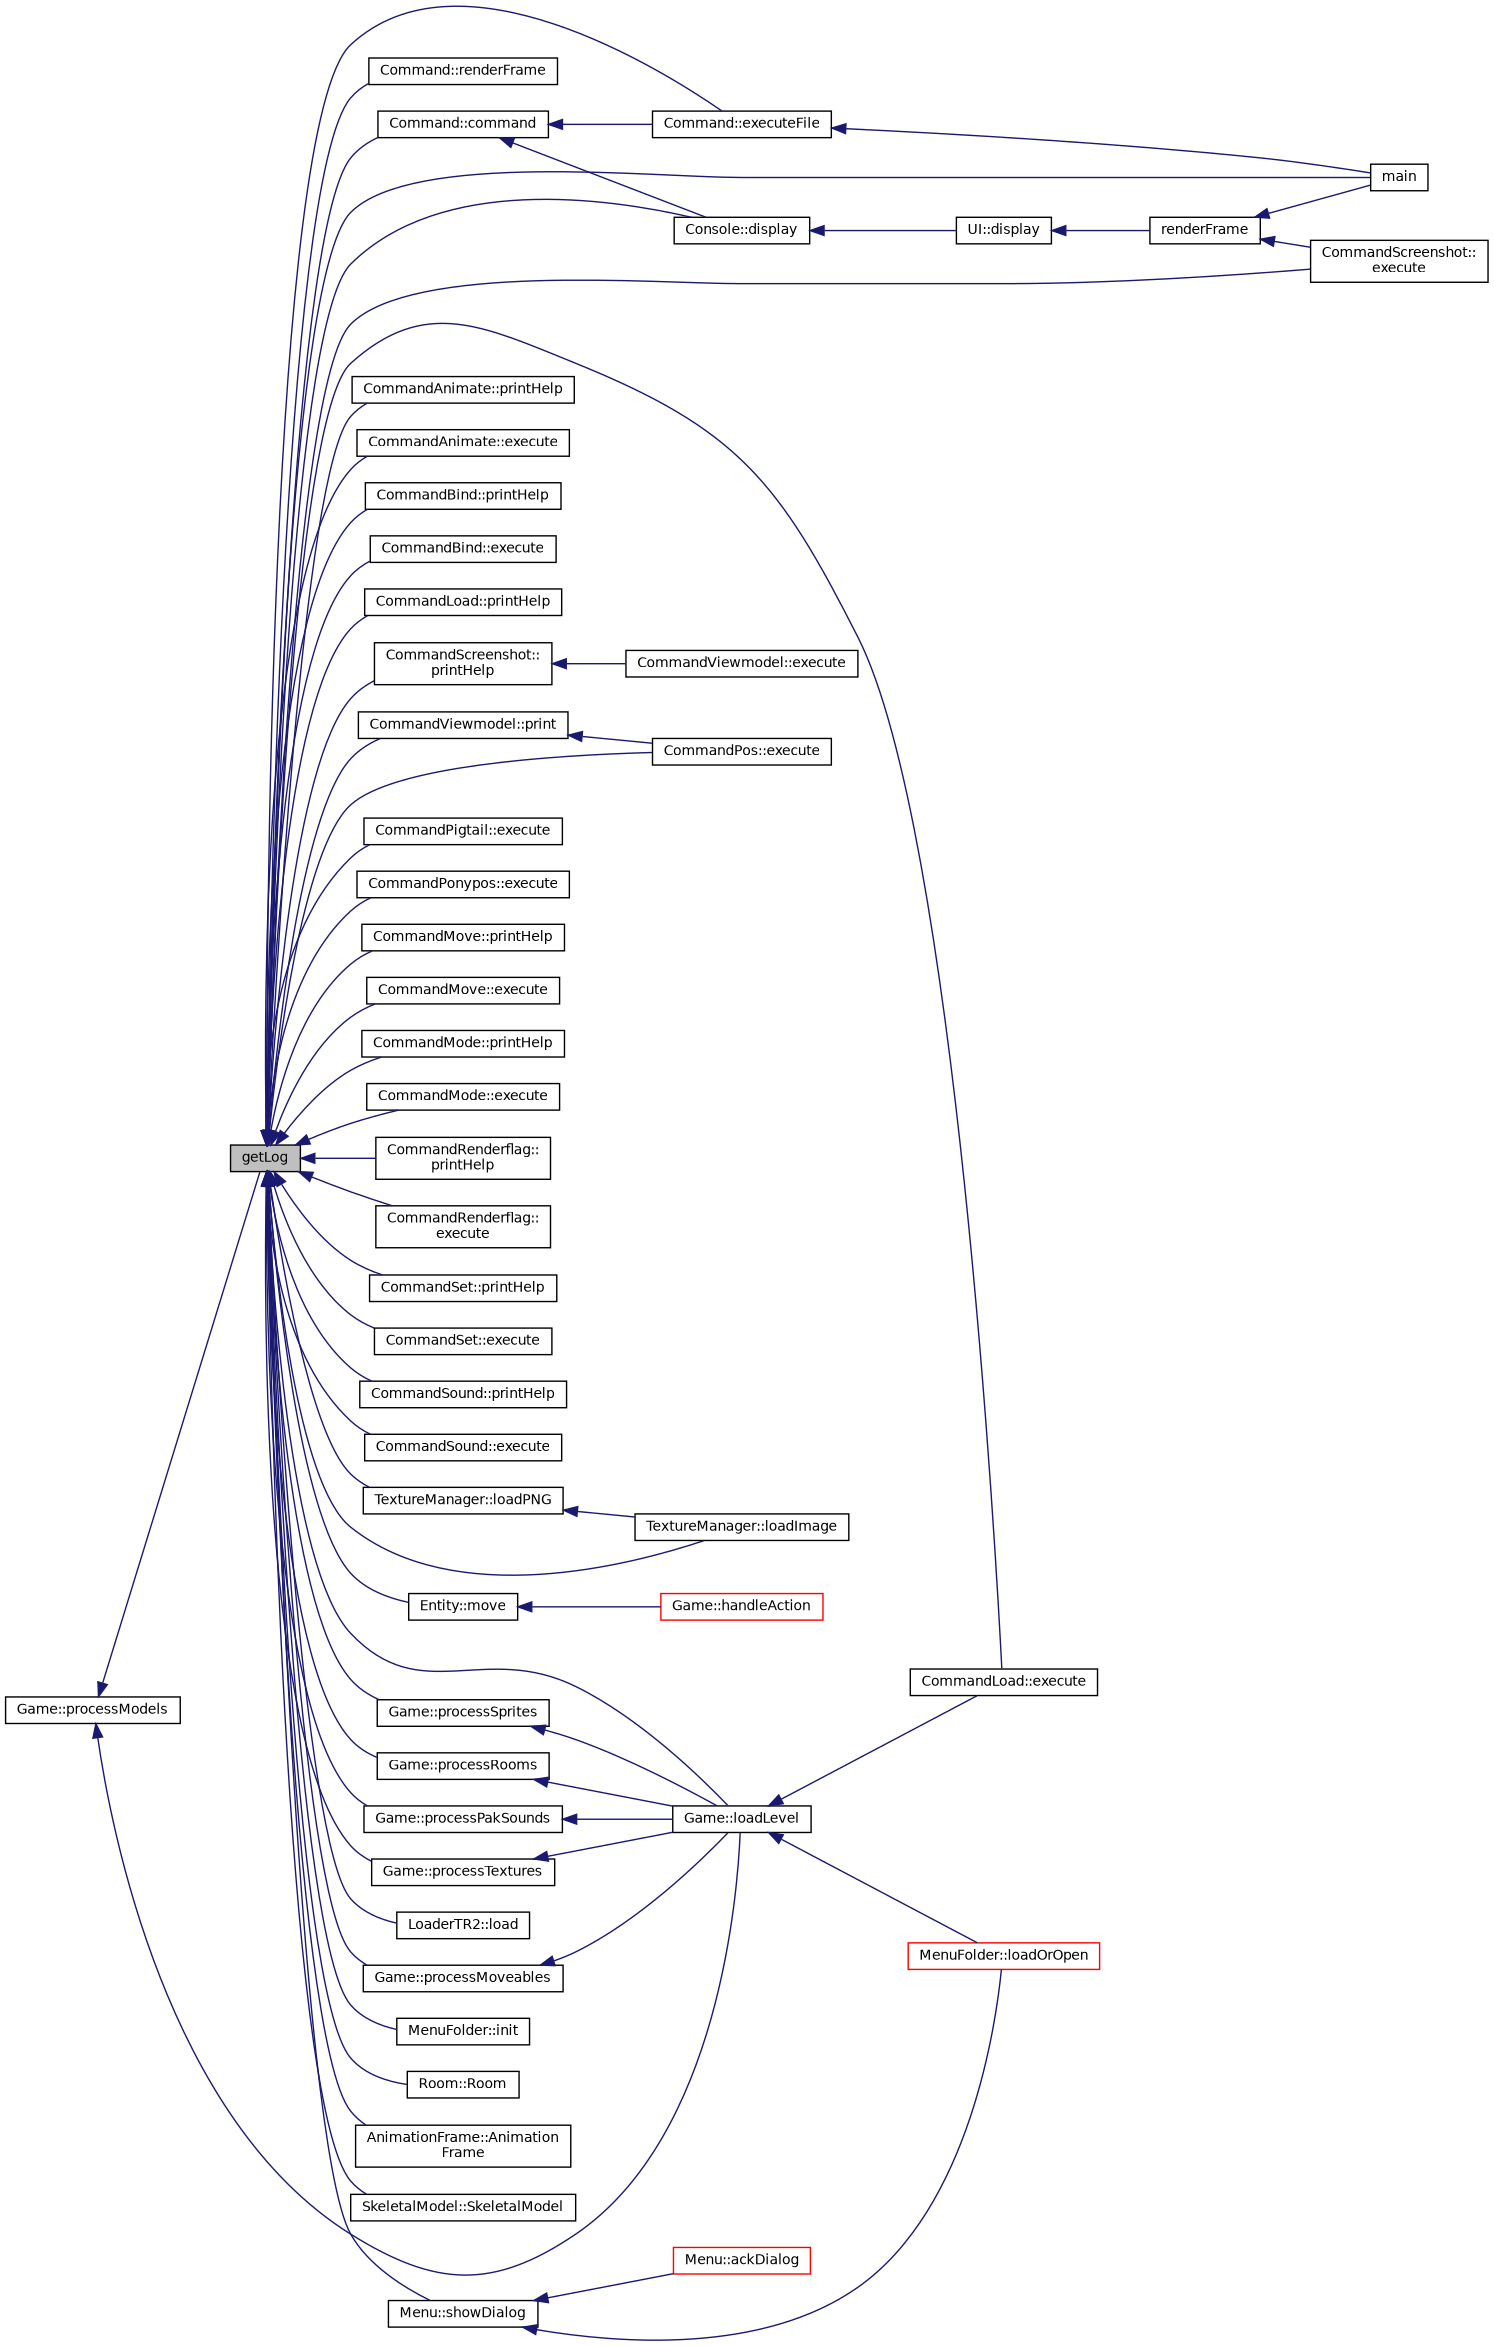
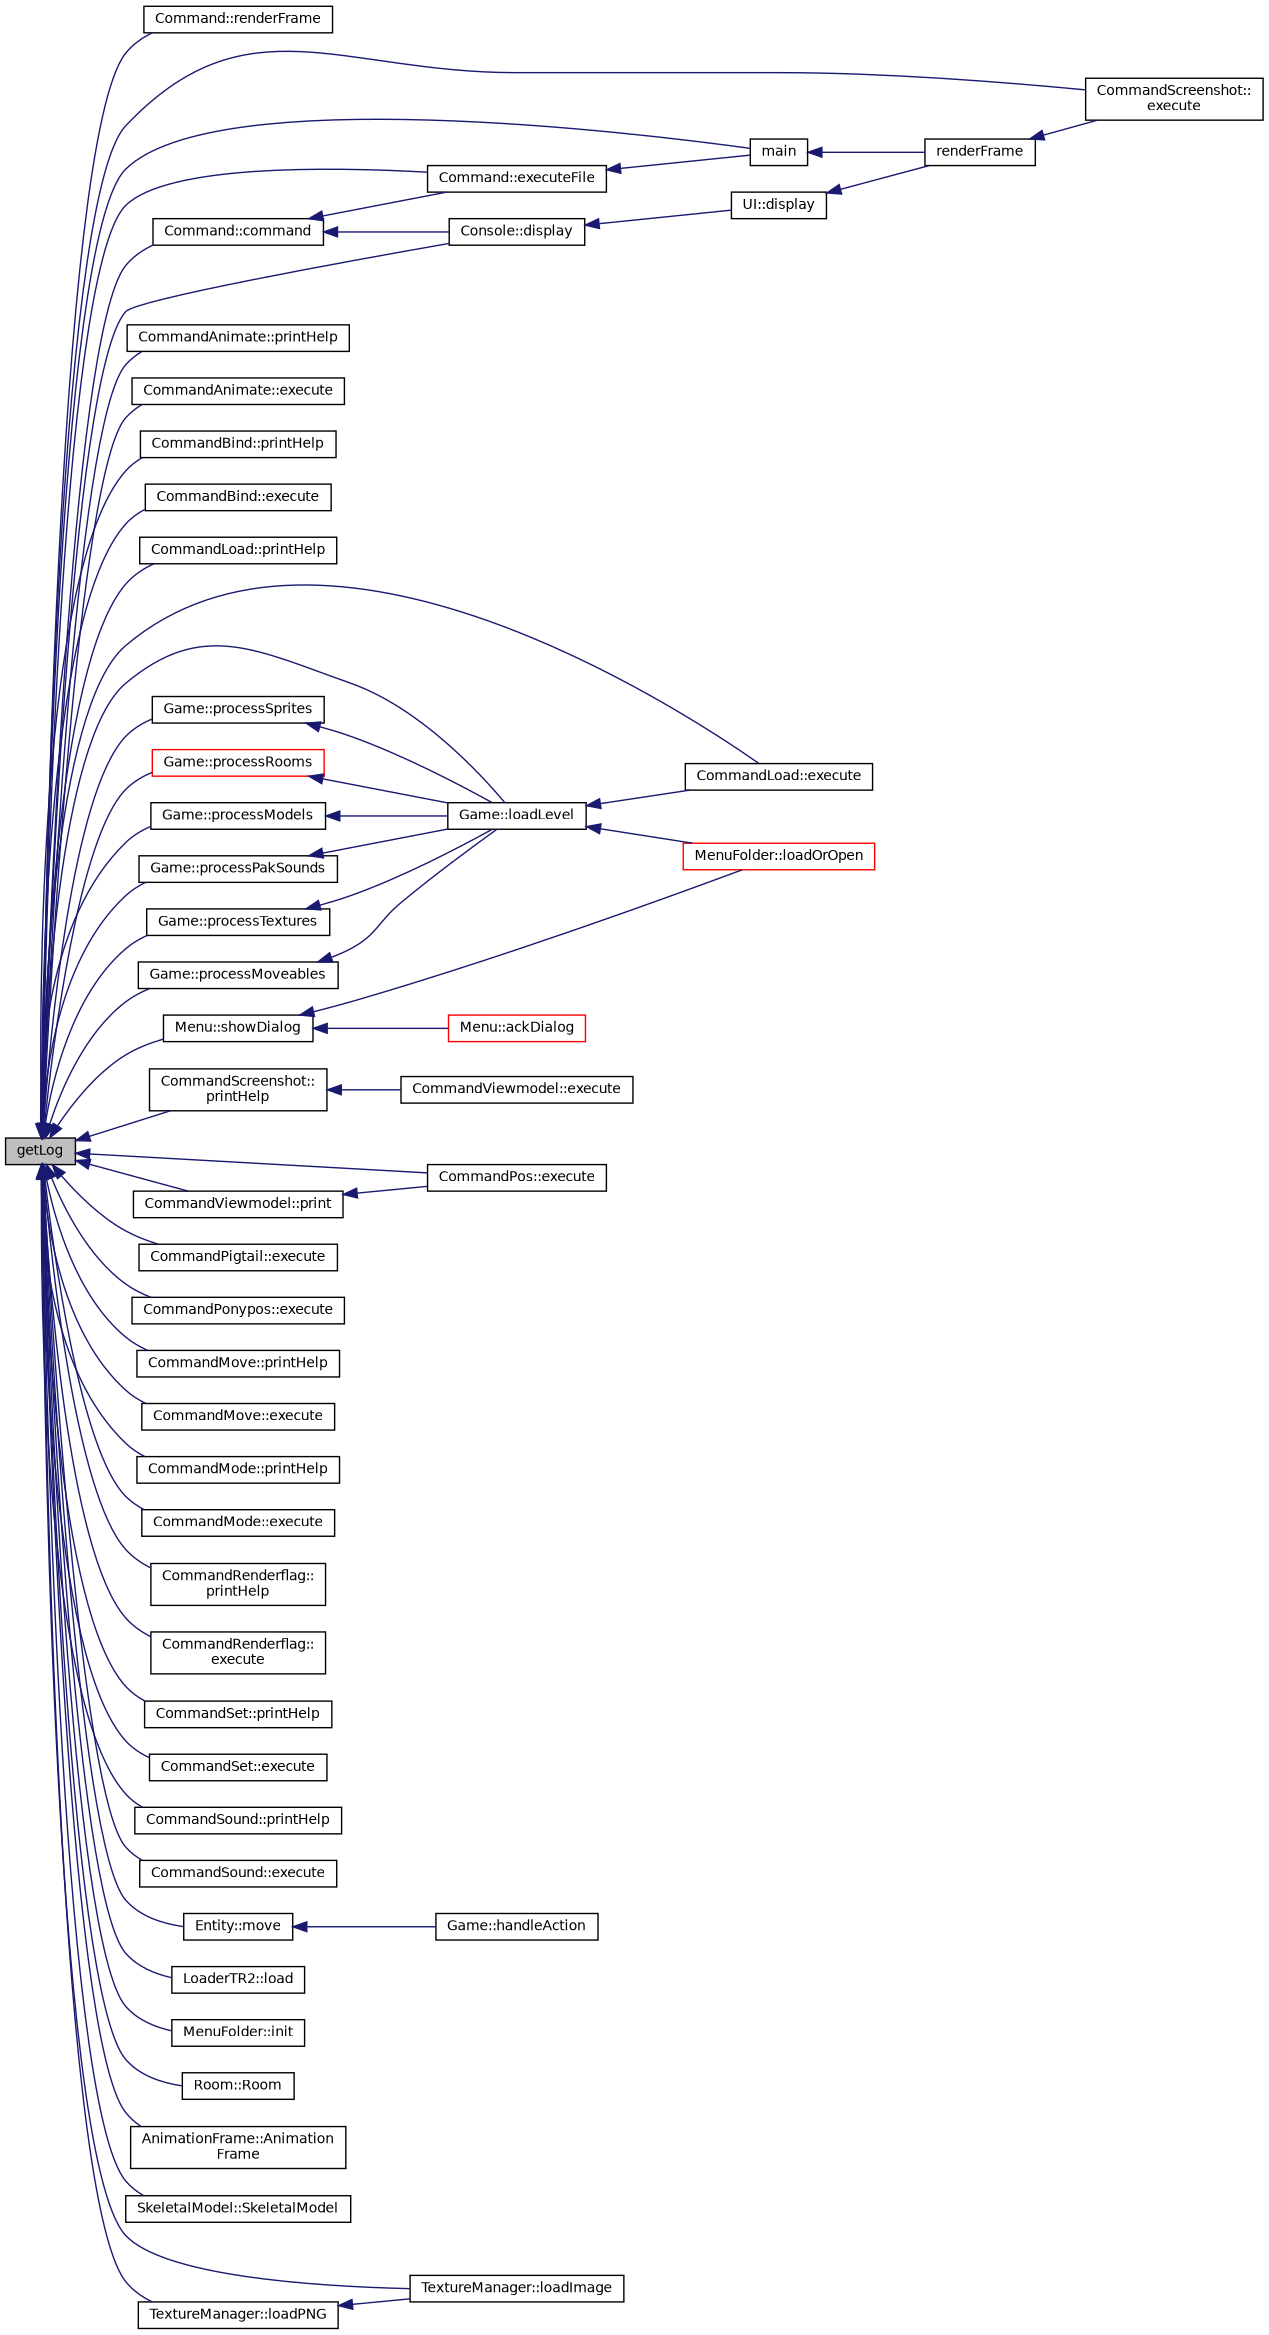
(1319, 199) -> (873, 152)
(181, 1427) -> (94, 884)
(742, 1607) -> (517, 1927)
(463, 1766) -> (238, 763)
